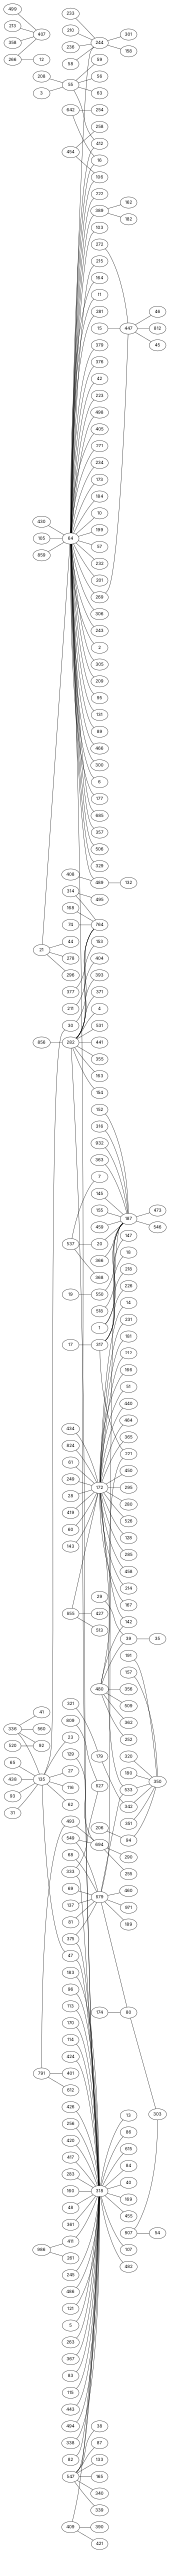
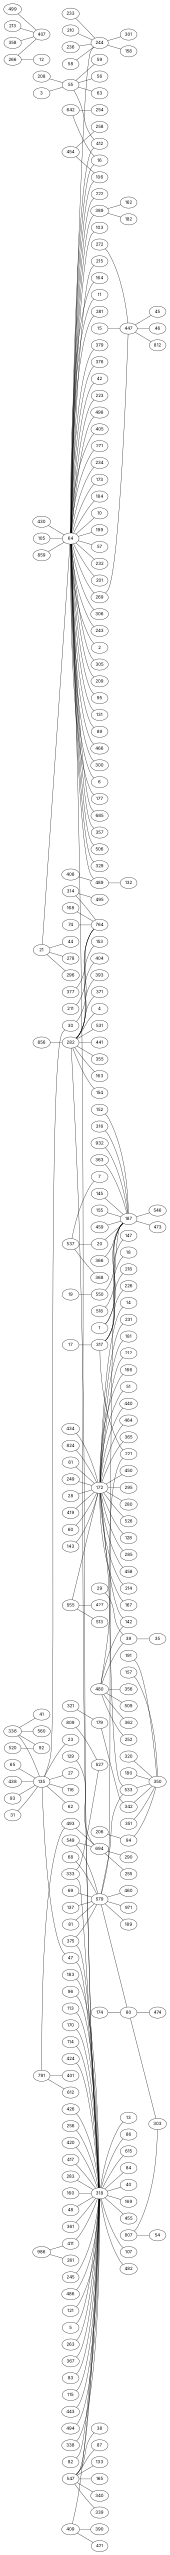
none -> (158, 2013)
